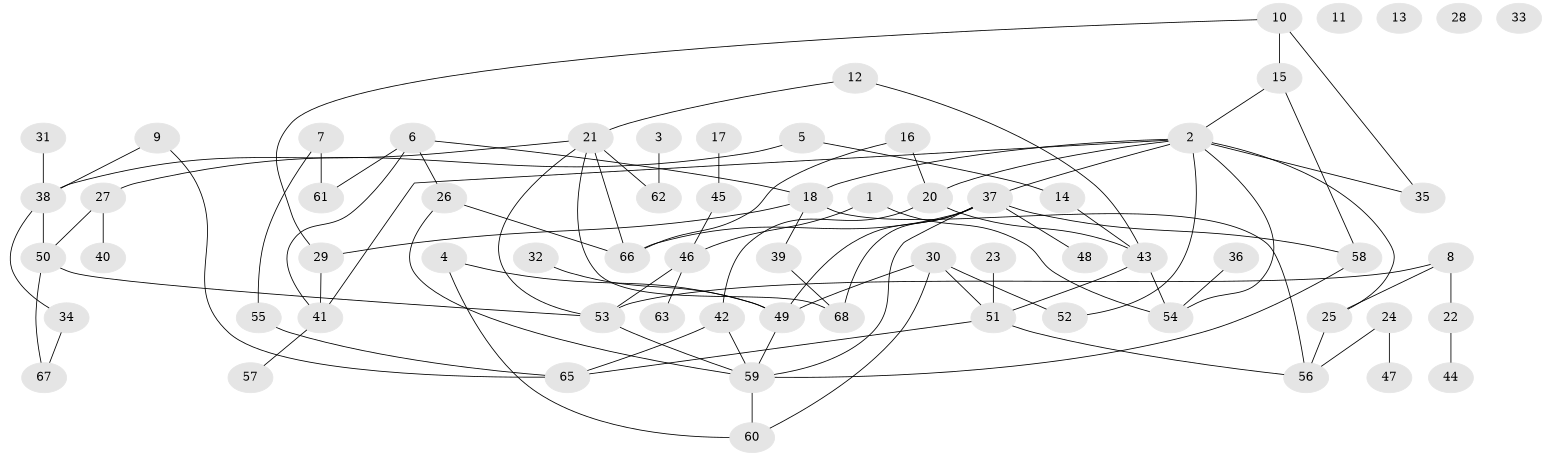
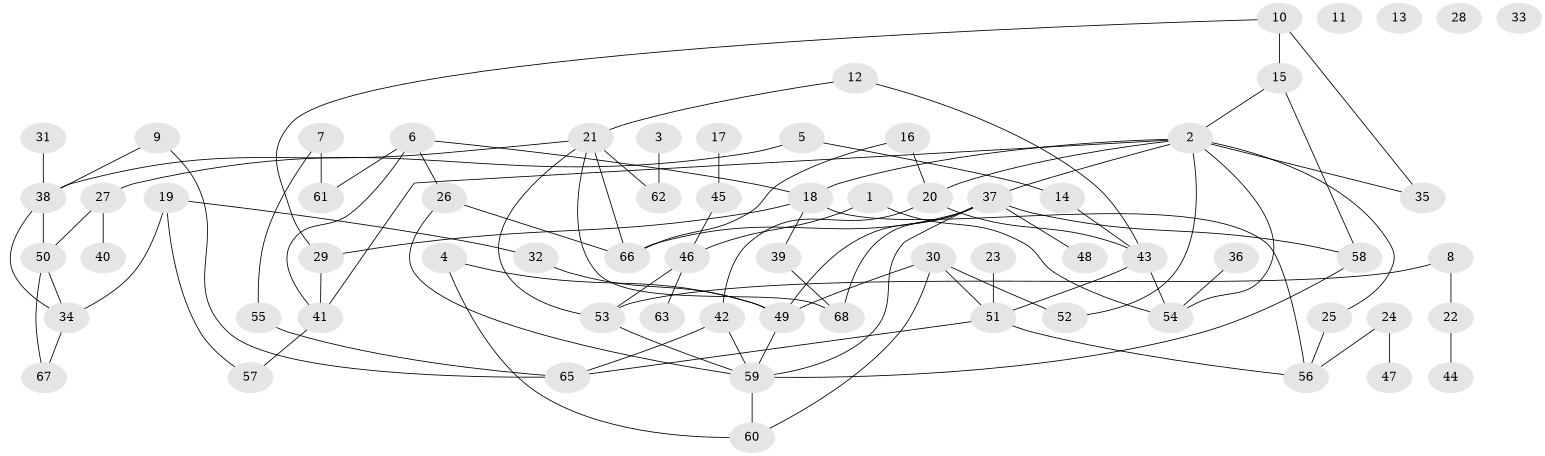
none -> (166, 198)
(1390, 288) -> none
(293, 296) -> (55, 288)
